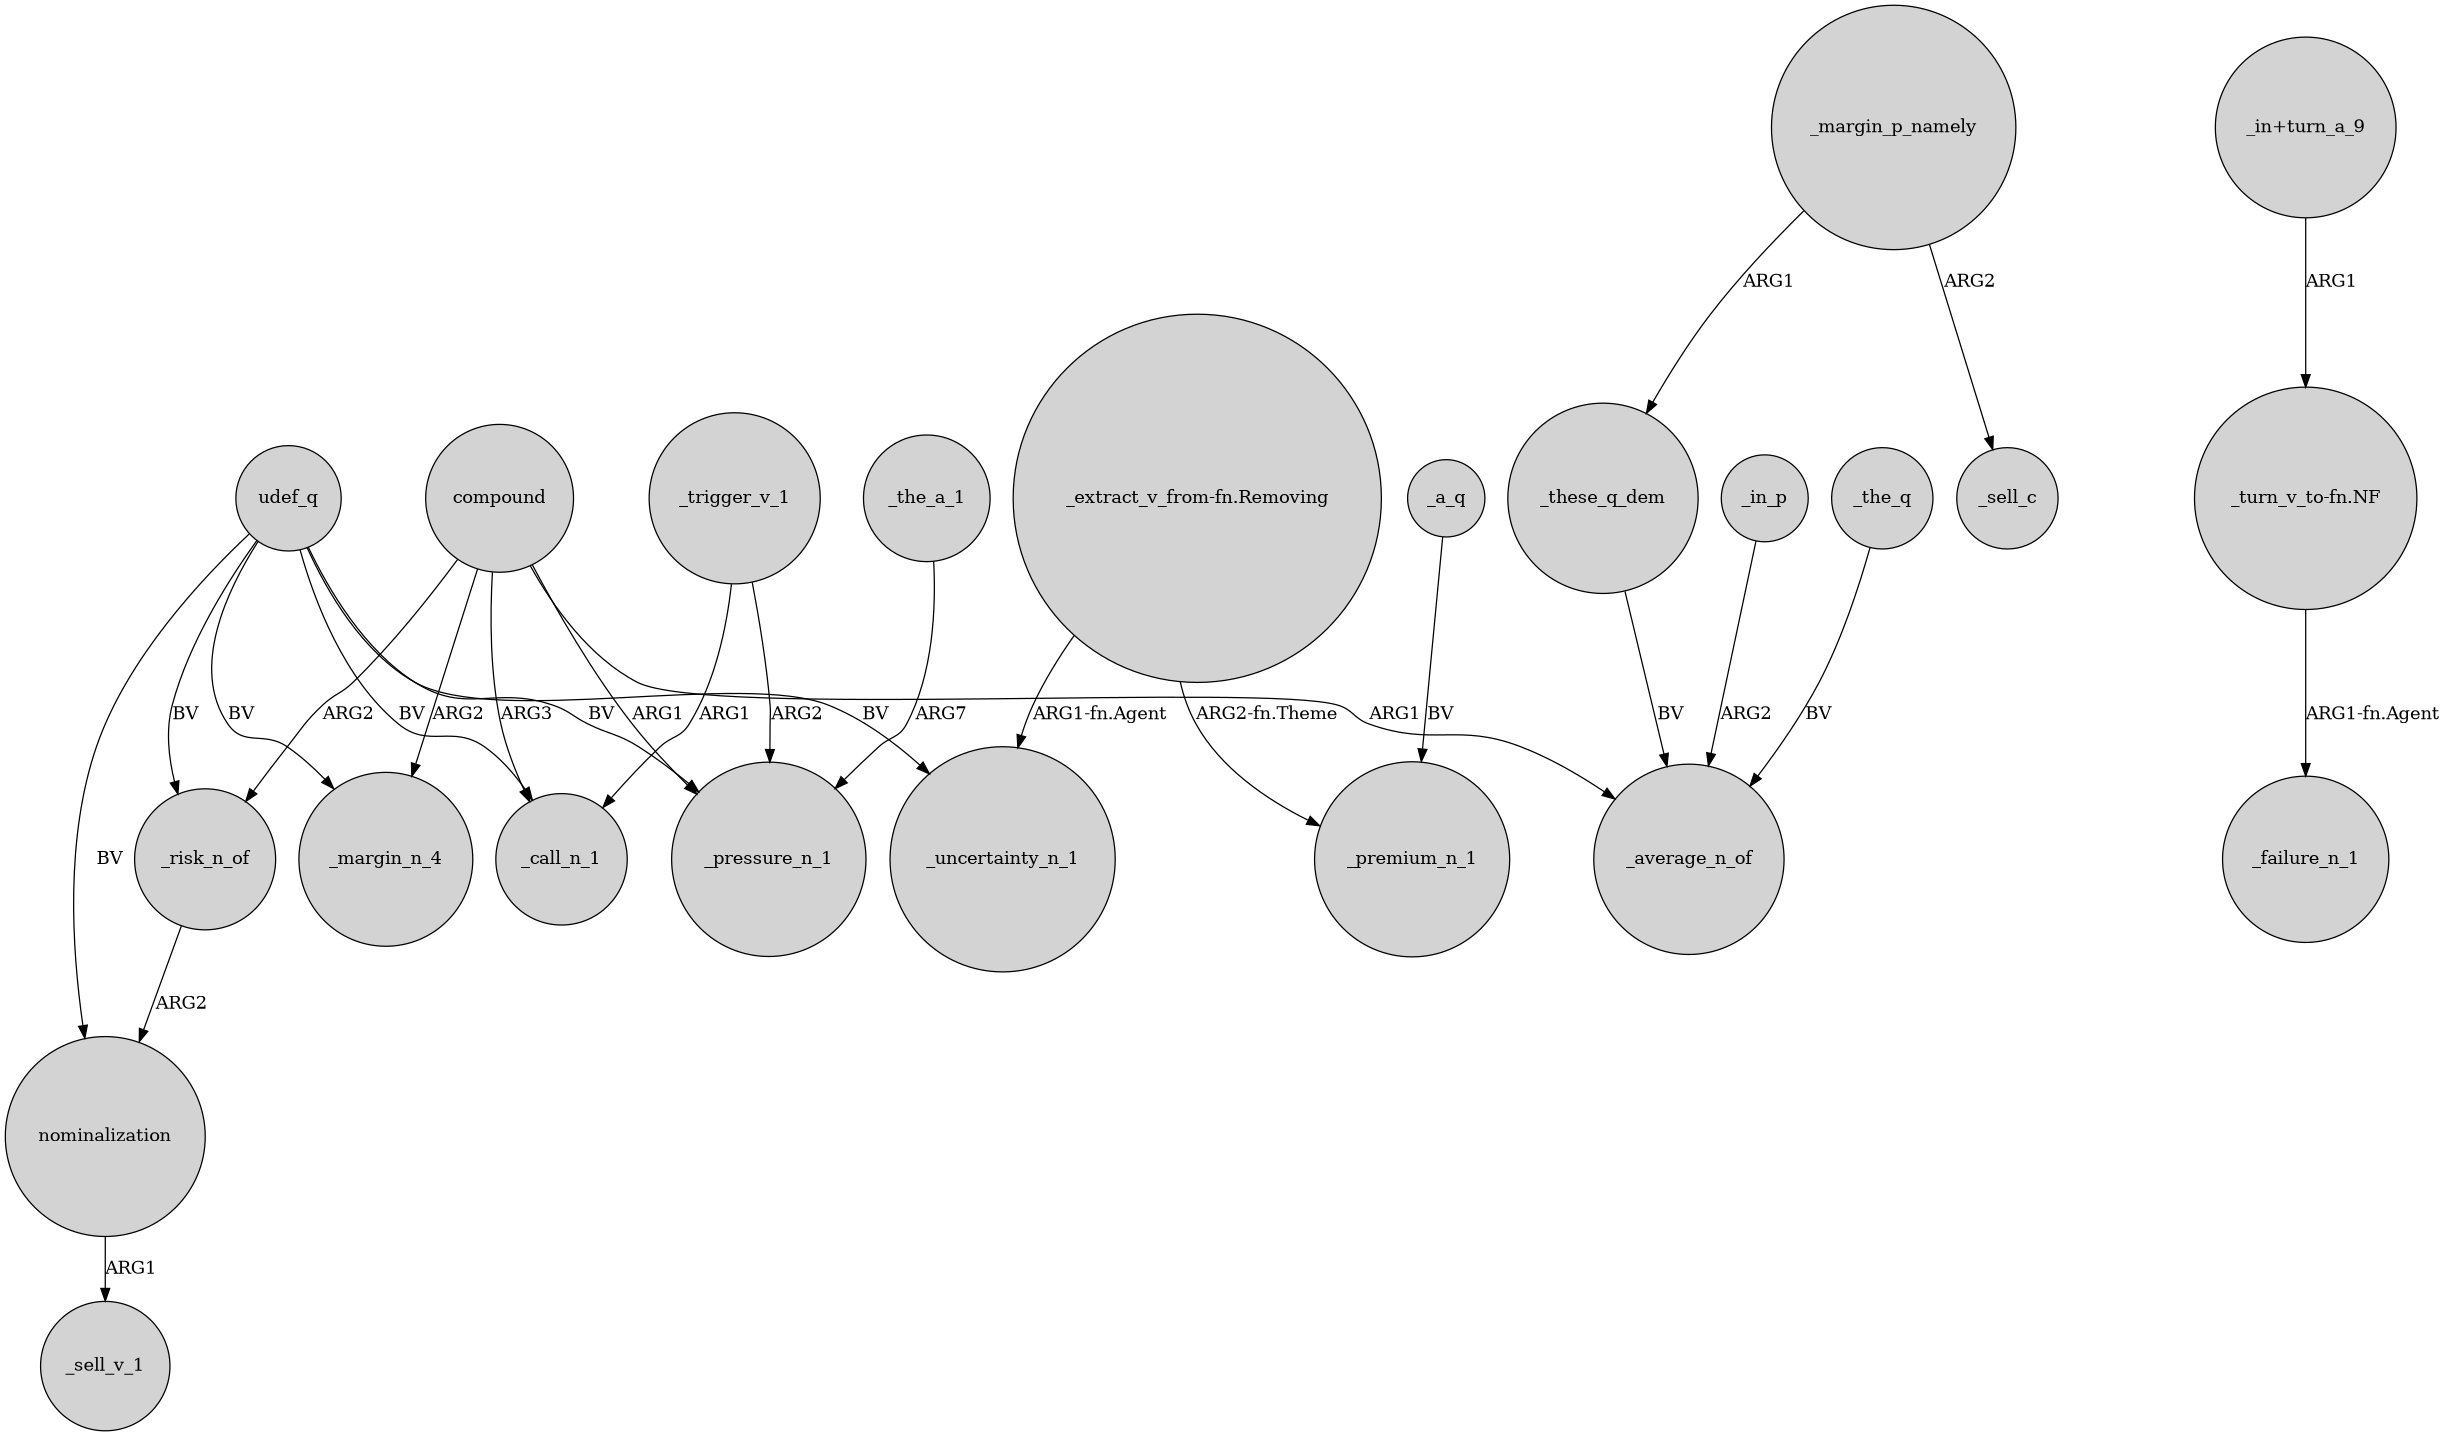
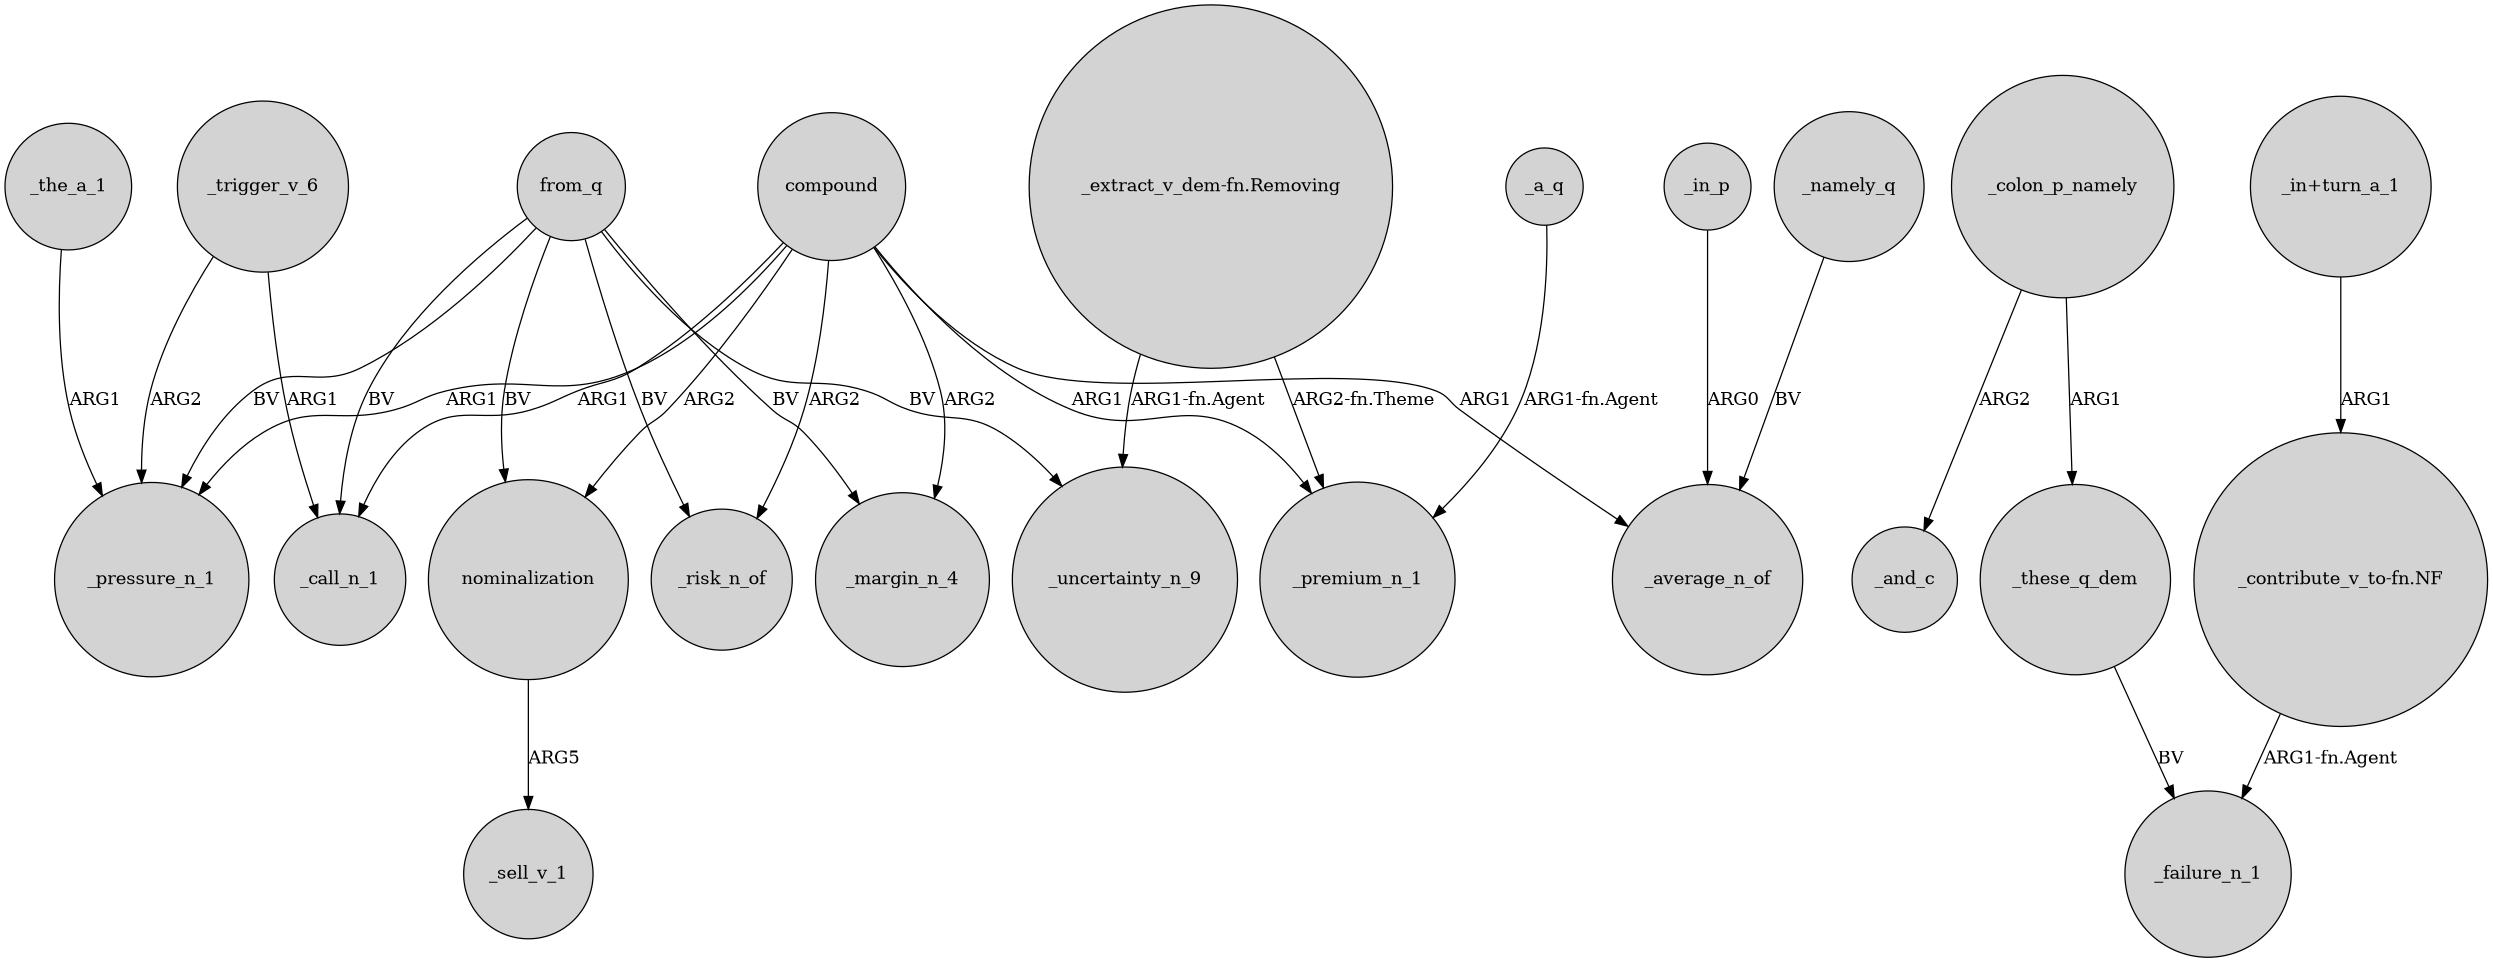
(1894, 127) -> (2063, 187)
(2306, 127) -> (2341, 187)
none -> (1071, 410)
(289, 498) -> (571, 187)
(735, 498) -> (263, 187)
(1197, 498) -> (1211, 187)
(1882, 498) -> (1849, 187)
(2007, 498) -> (1905, 580)
(2306, 498) -> (2341, 580)
(1644, 673) -> (2142, 727)
(527, 715) -> (604, 400)
(941, 715) -> (95, 400)
(1441, 715) -> (1591, 400)
(1746, 715) -> (1733, 400)
(1003, 859) -> (1125, 580)
(163, 978) -> (699, 374)
(131, 1269) -> (554, 759)
